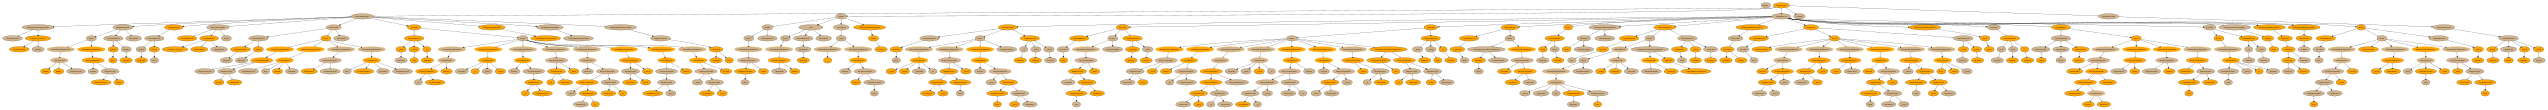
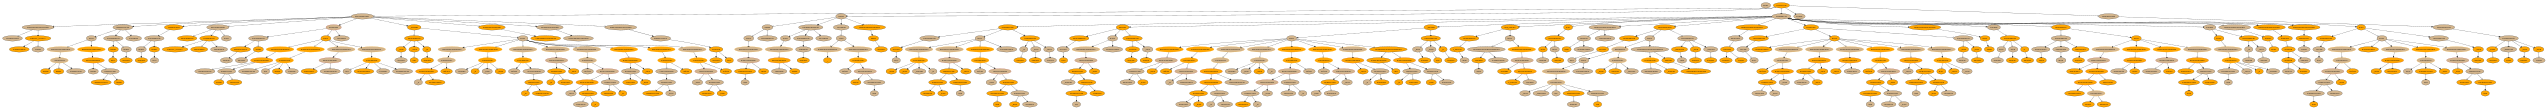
(811, 27) -> (811, 27)
